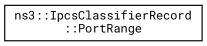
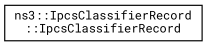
(103, 23) -> (103, 23)
